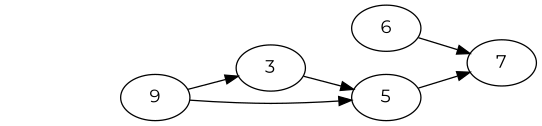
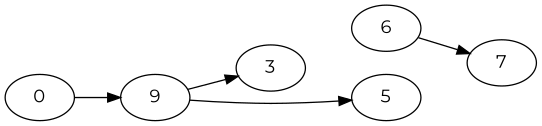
(322, 81) -> none
(438, 82) -> none
none -> (40, 98)
